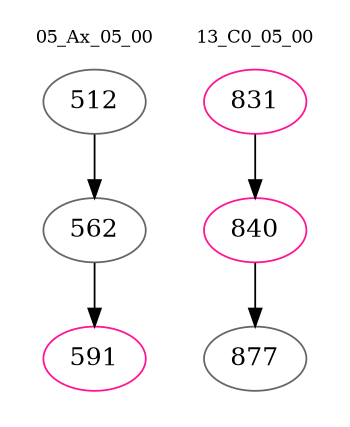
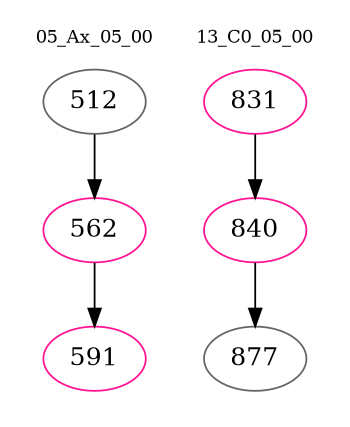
(95, 230) -> (95, 230)
